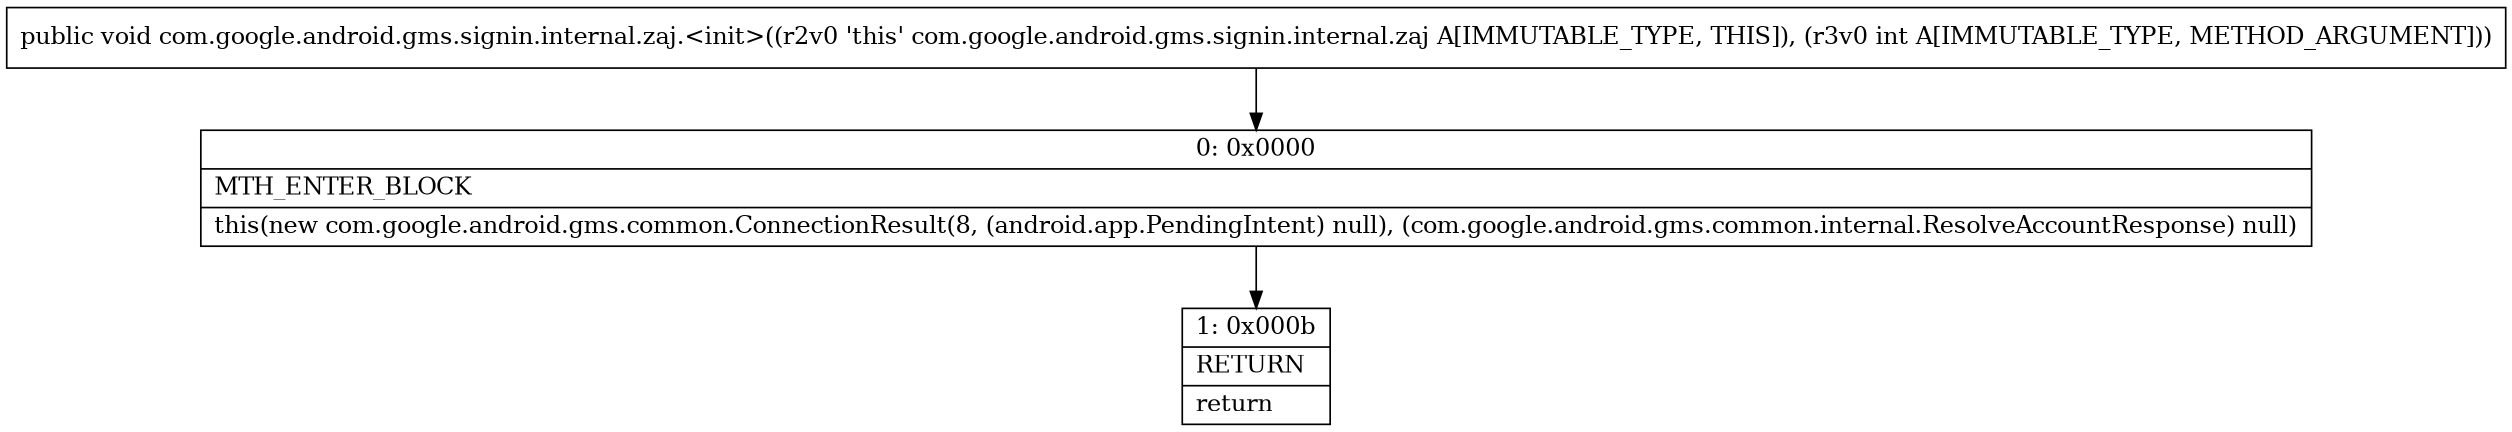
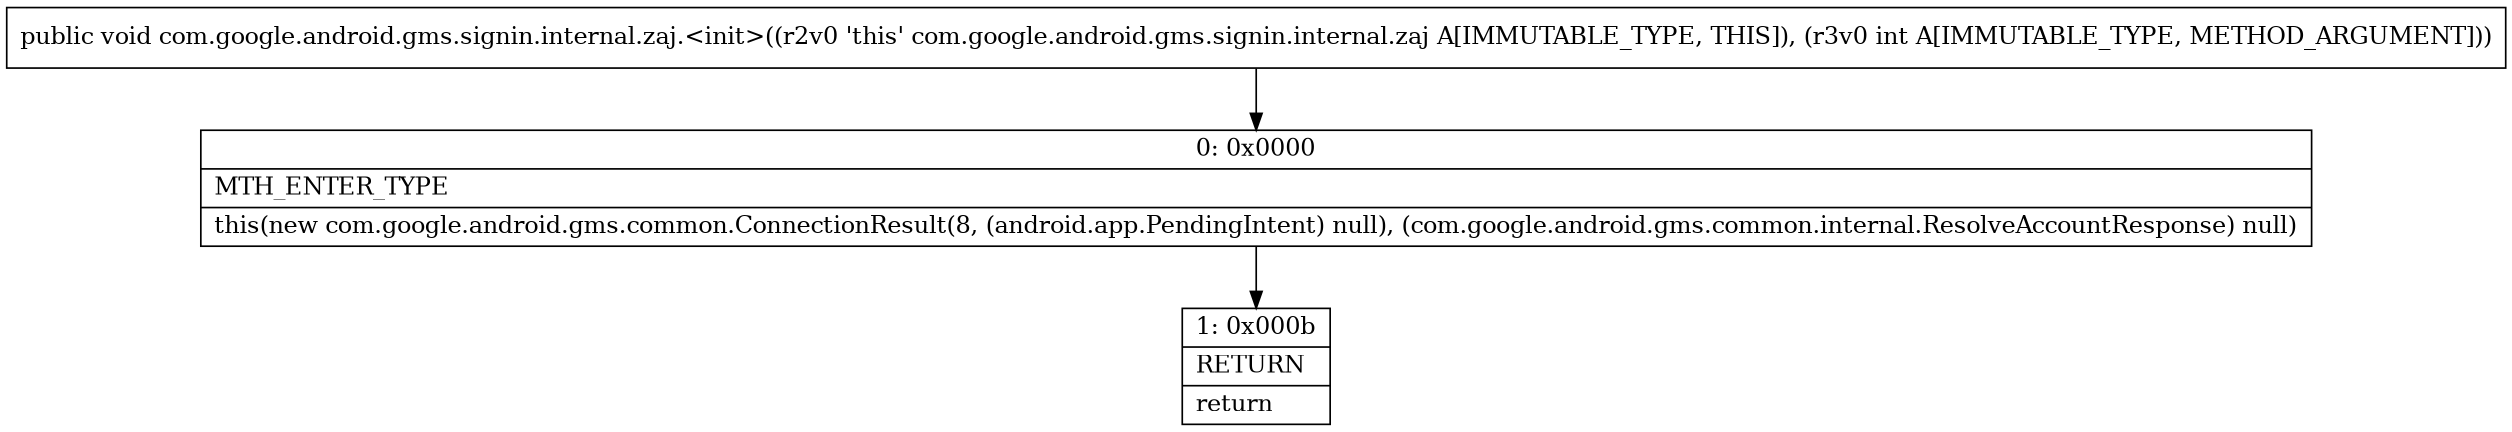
(344, 187) -> (332, 187)
